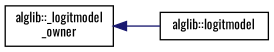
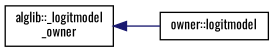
(214, 26) -> (214, 26)
